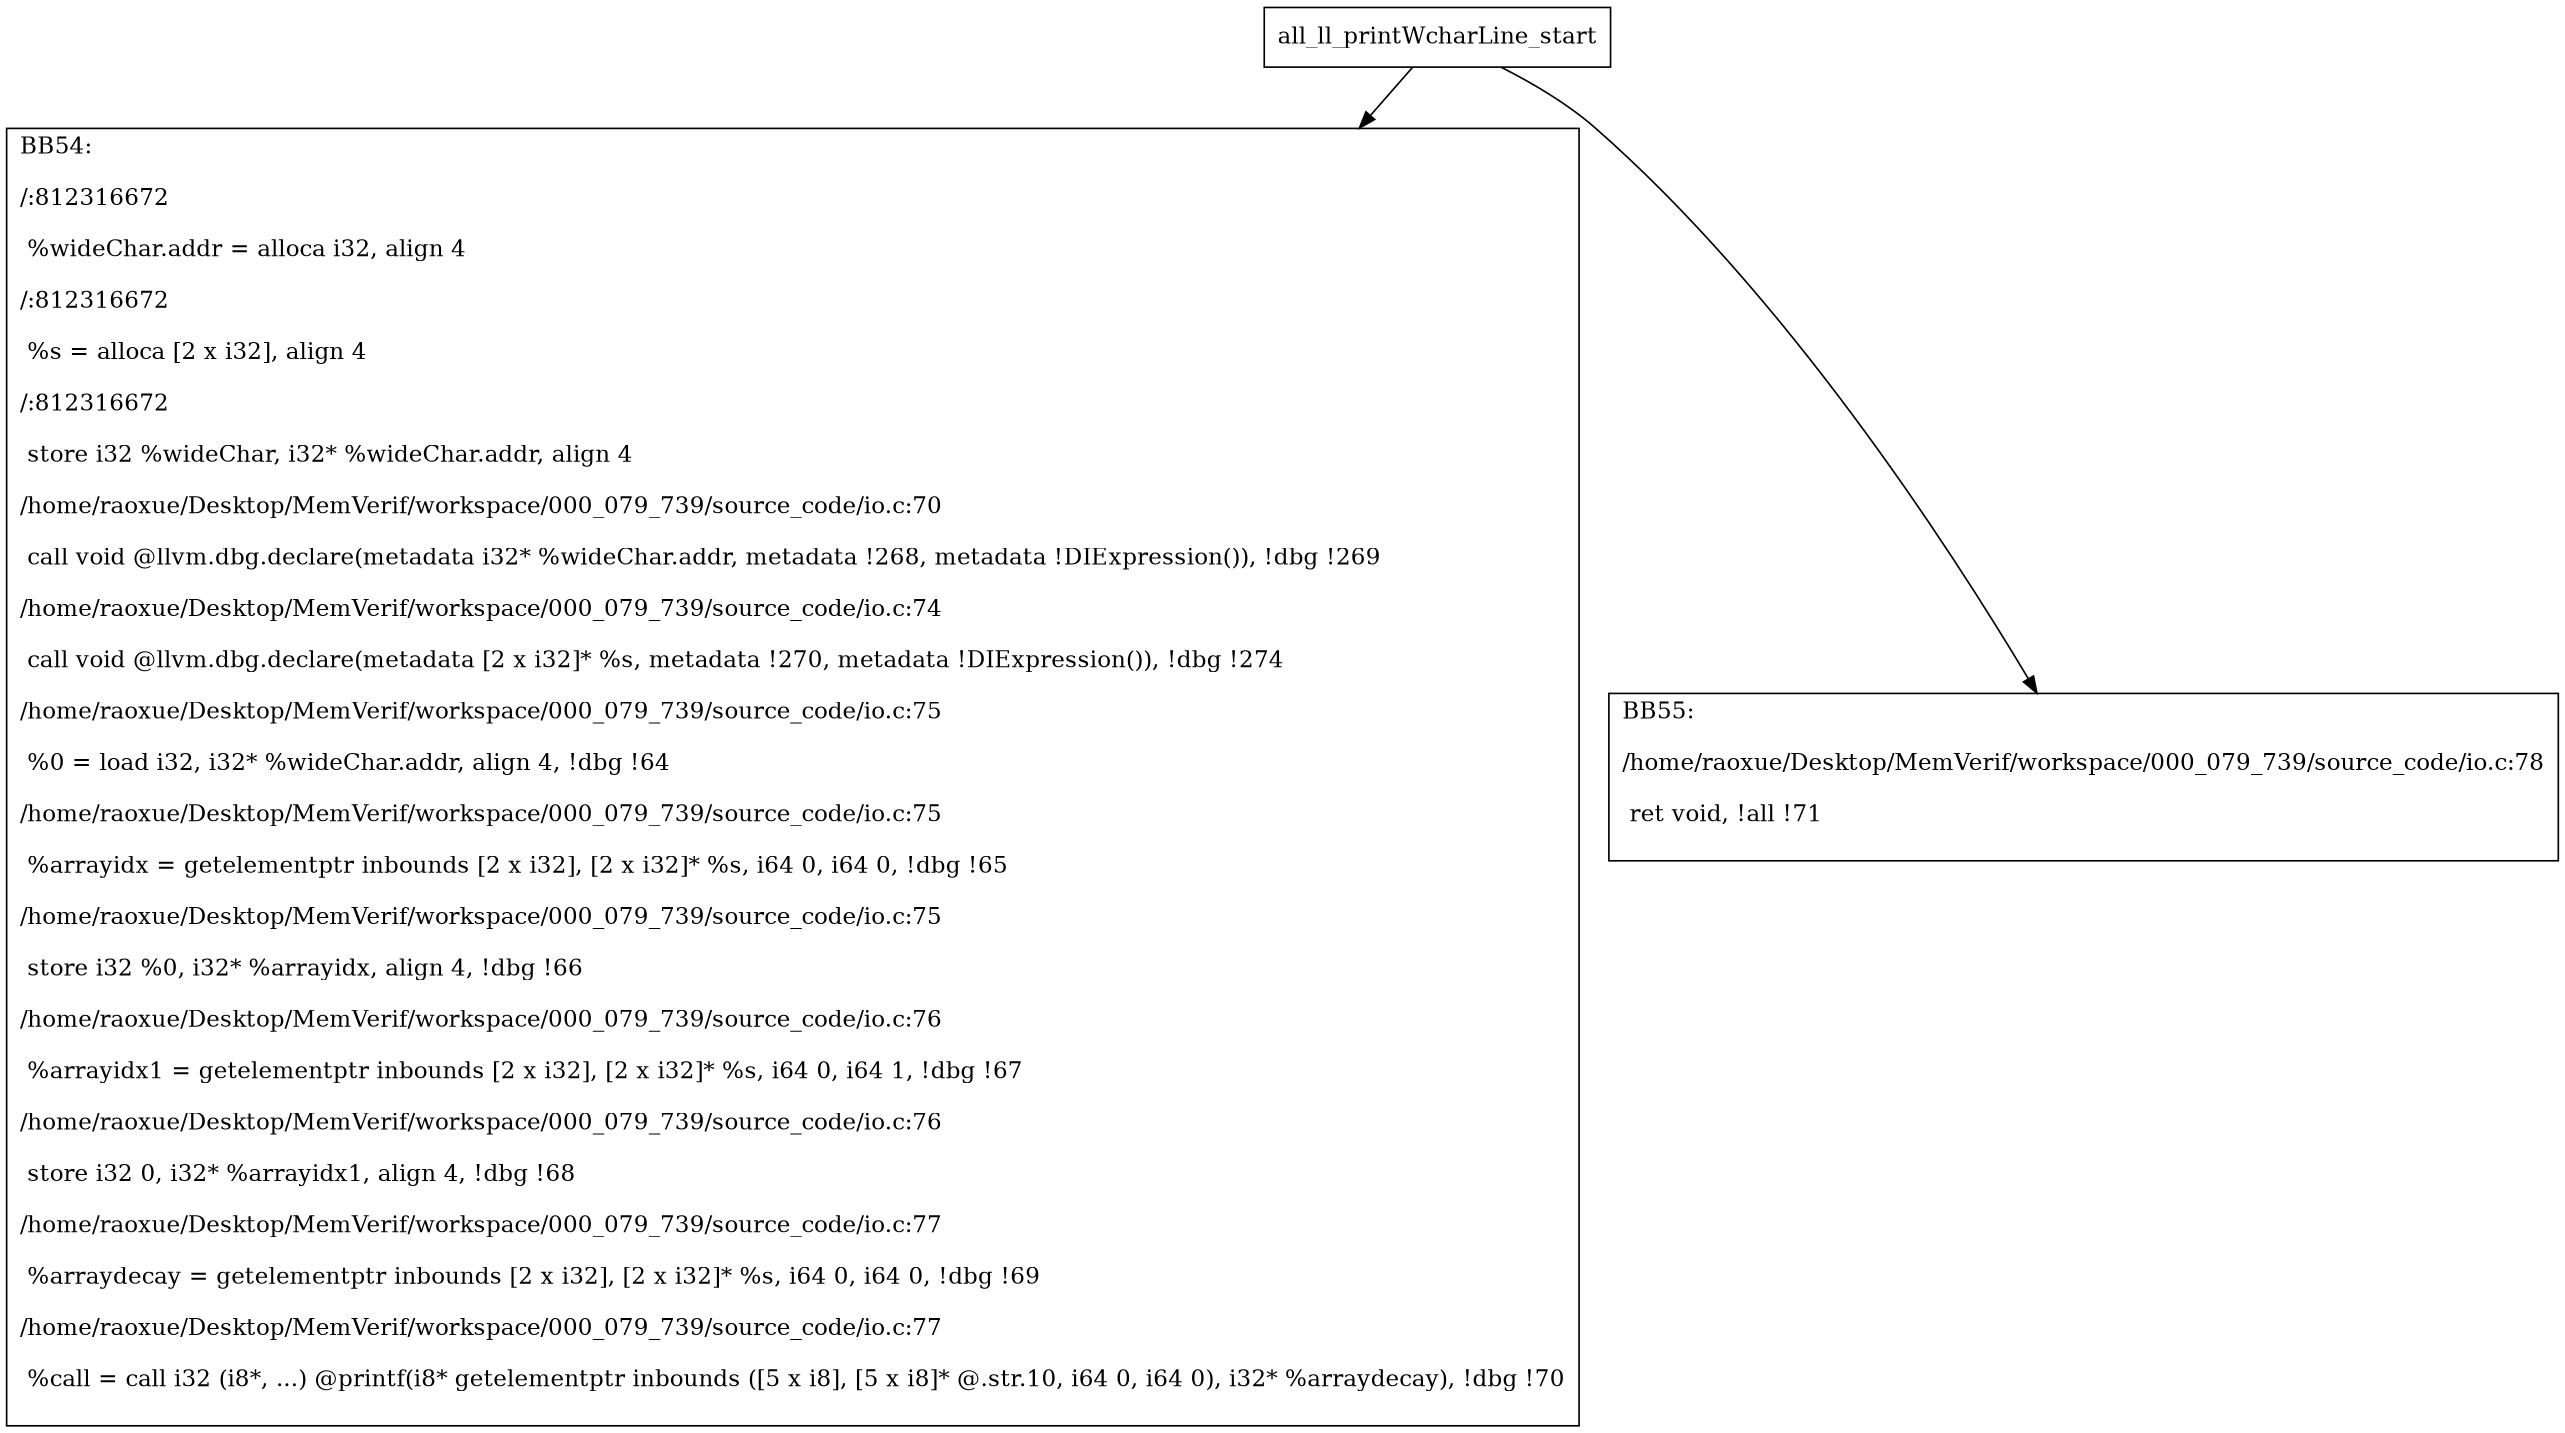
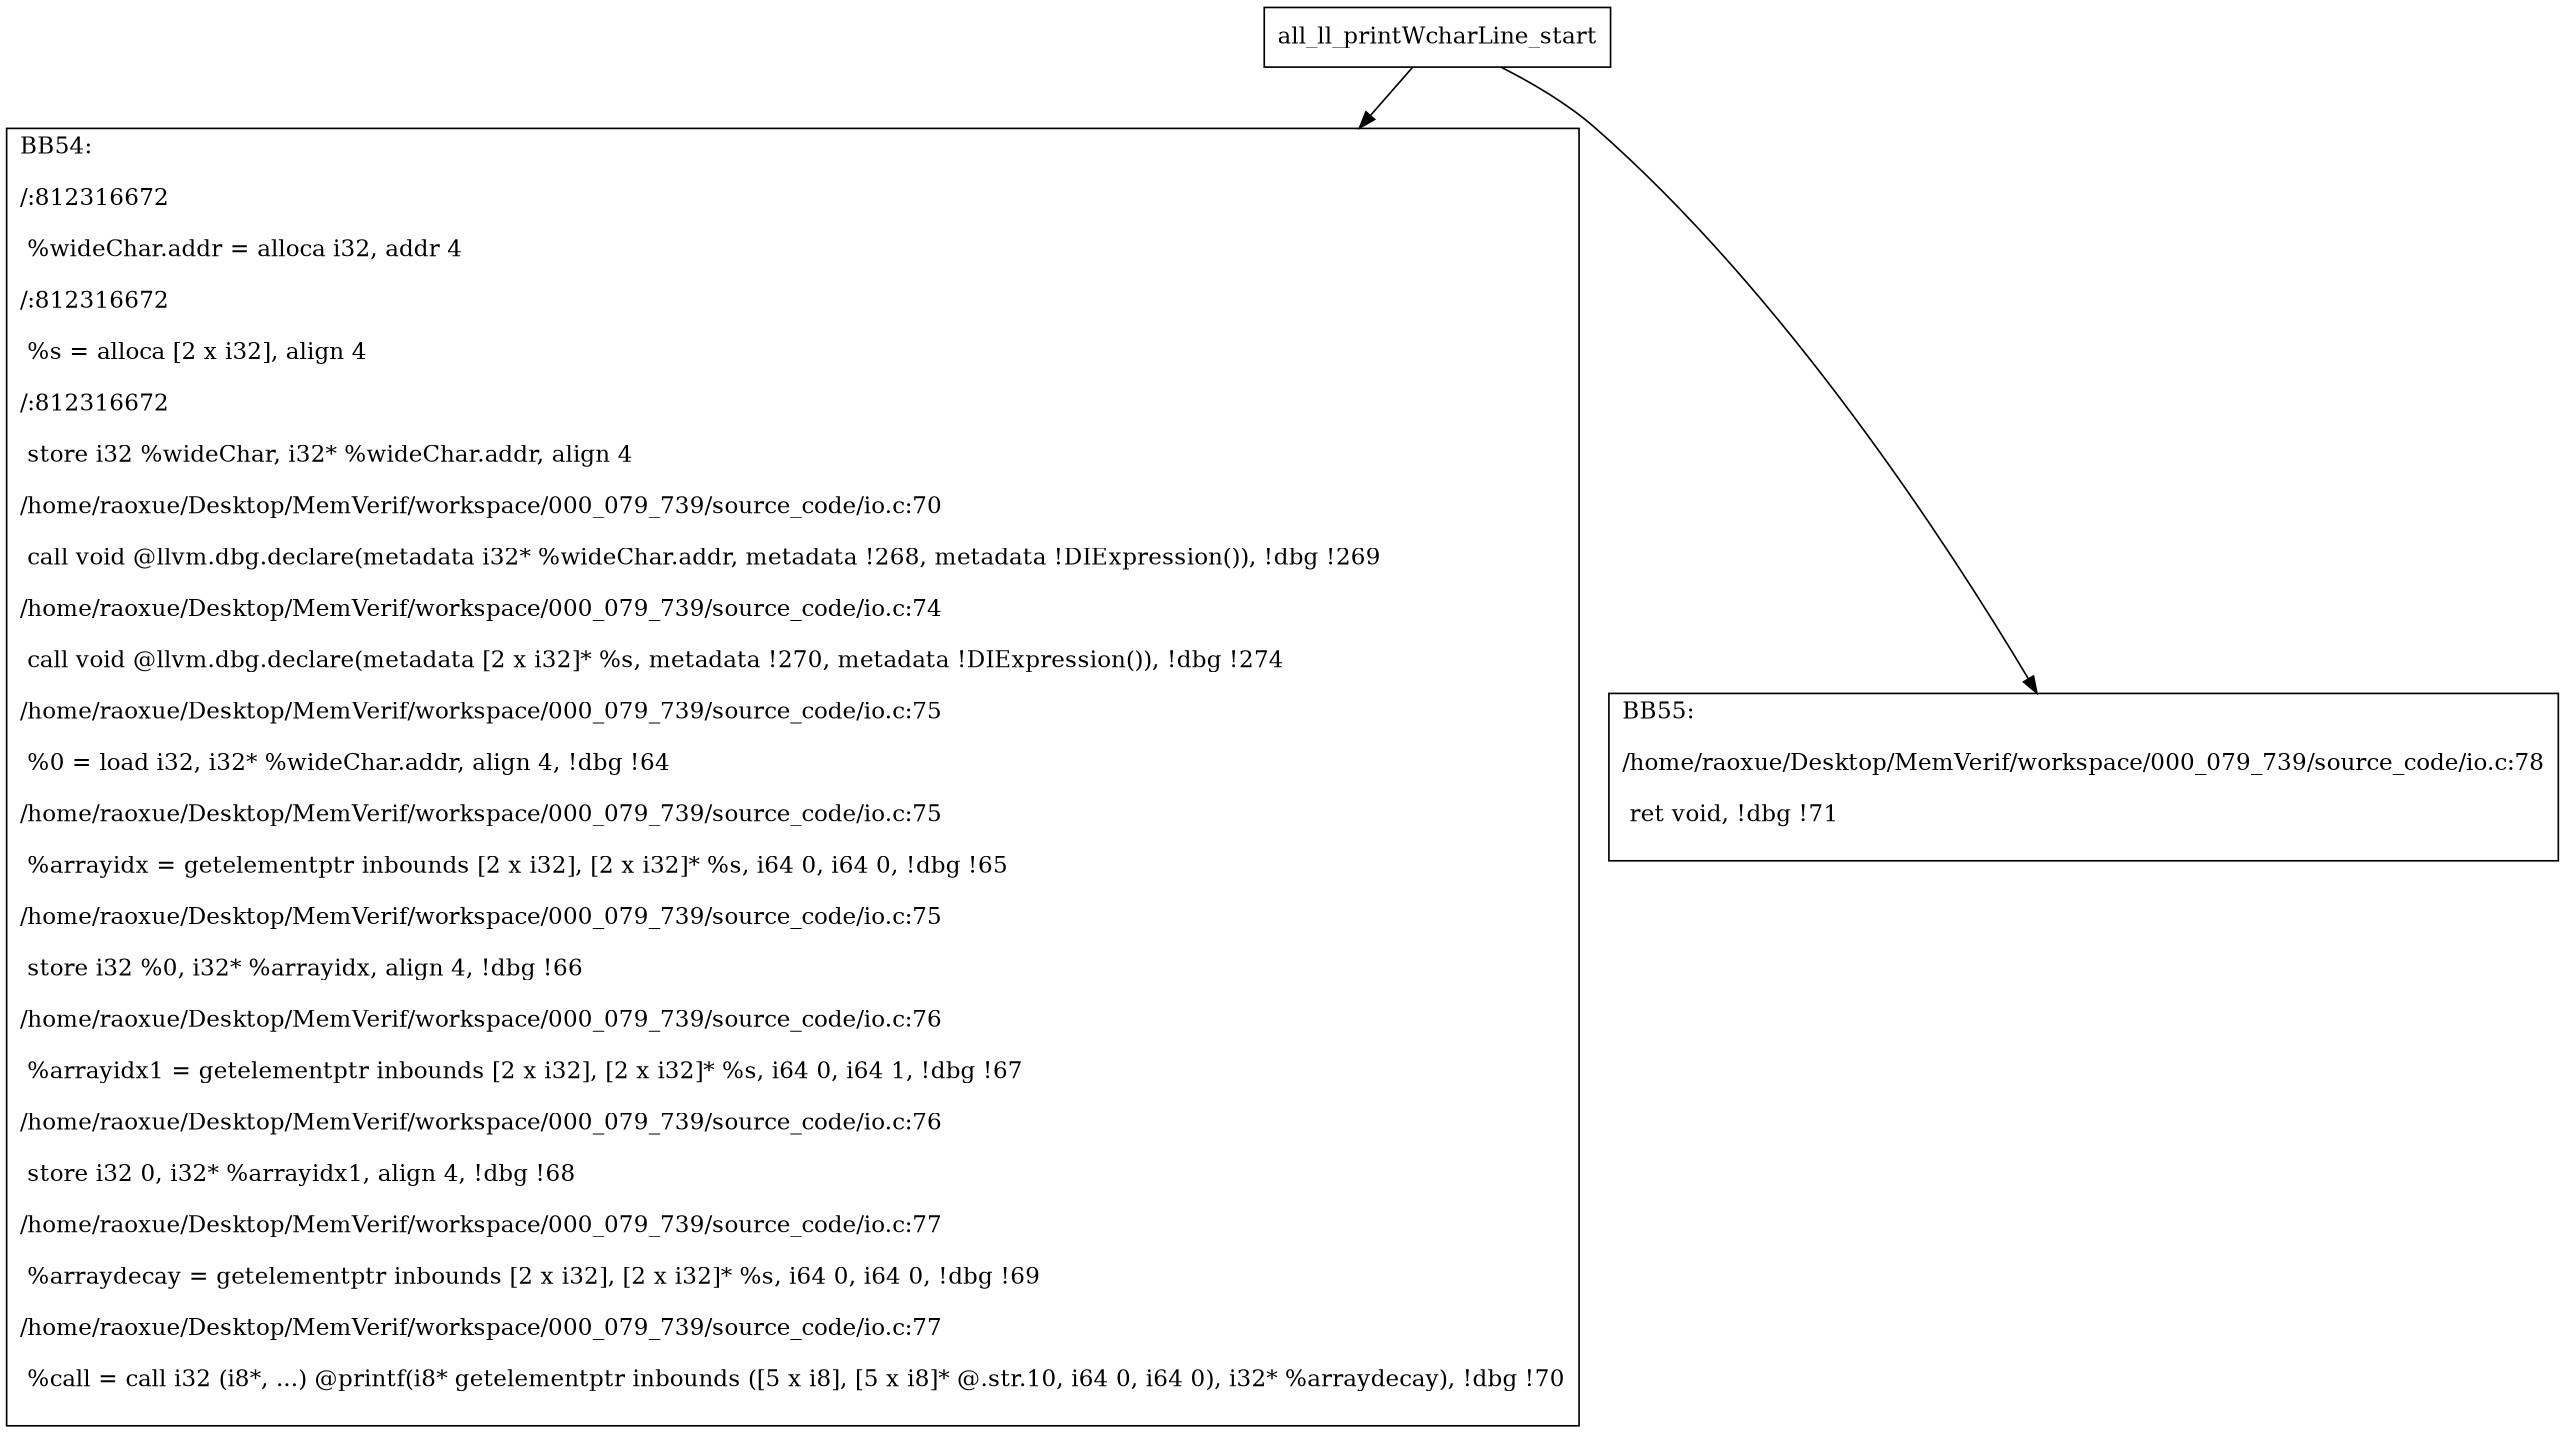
(244, 249) -> (242, 249)
(1722, 814) -> (1731, 814)
